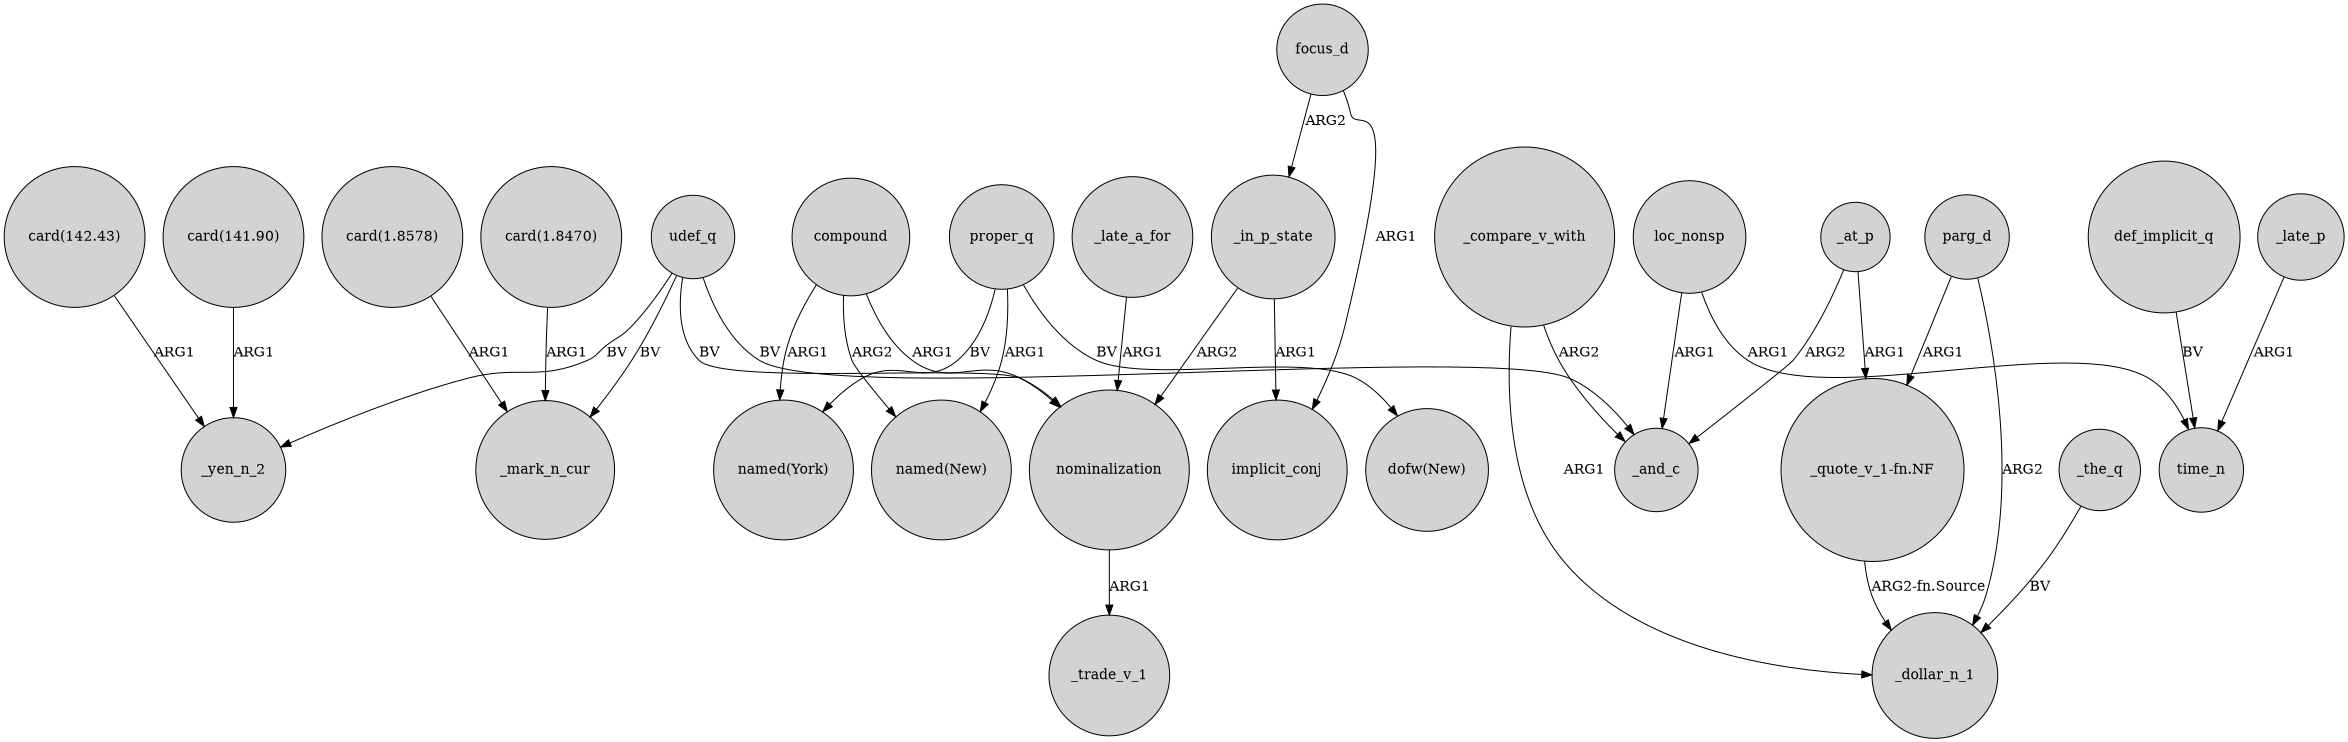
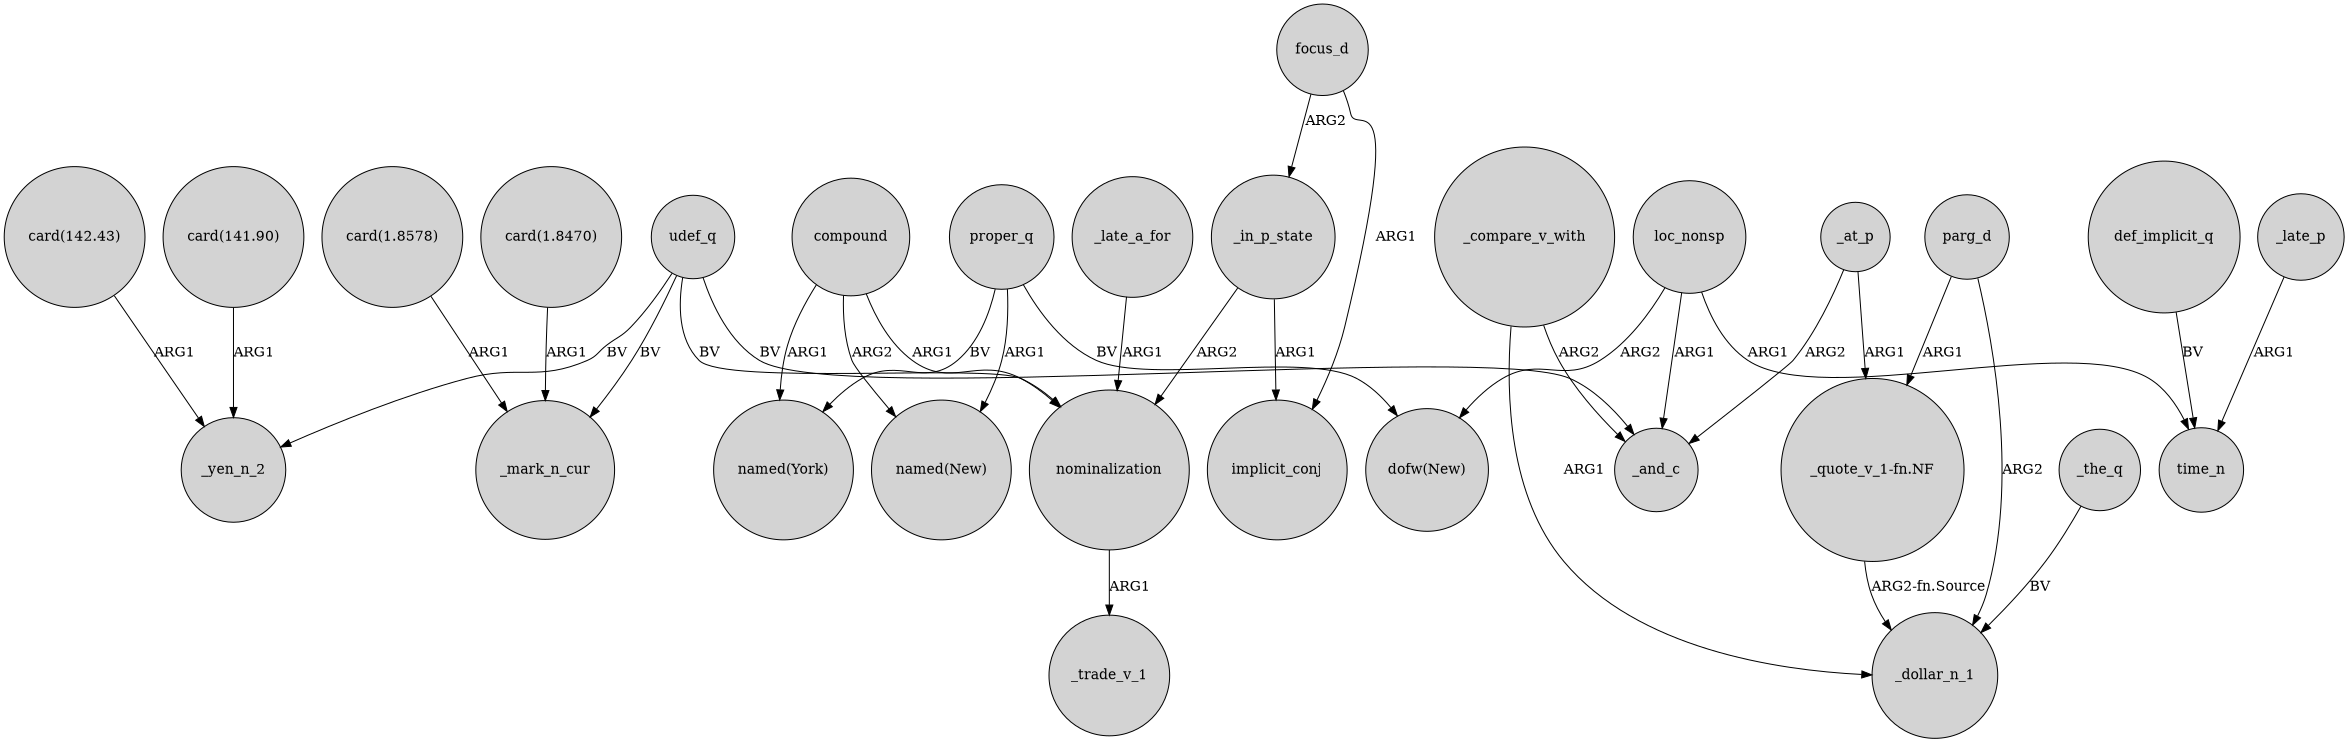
none -> (1576, 370)
